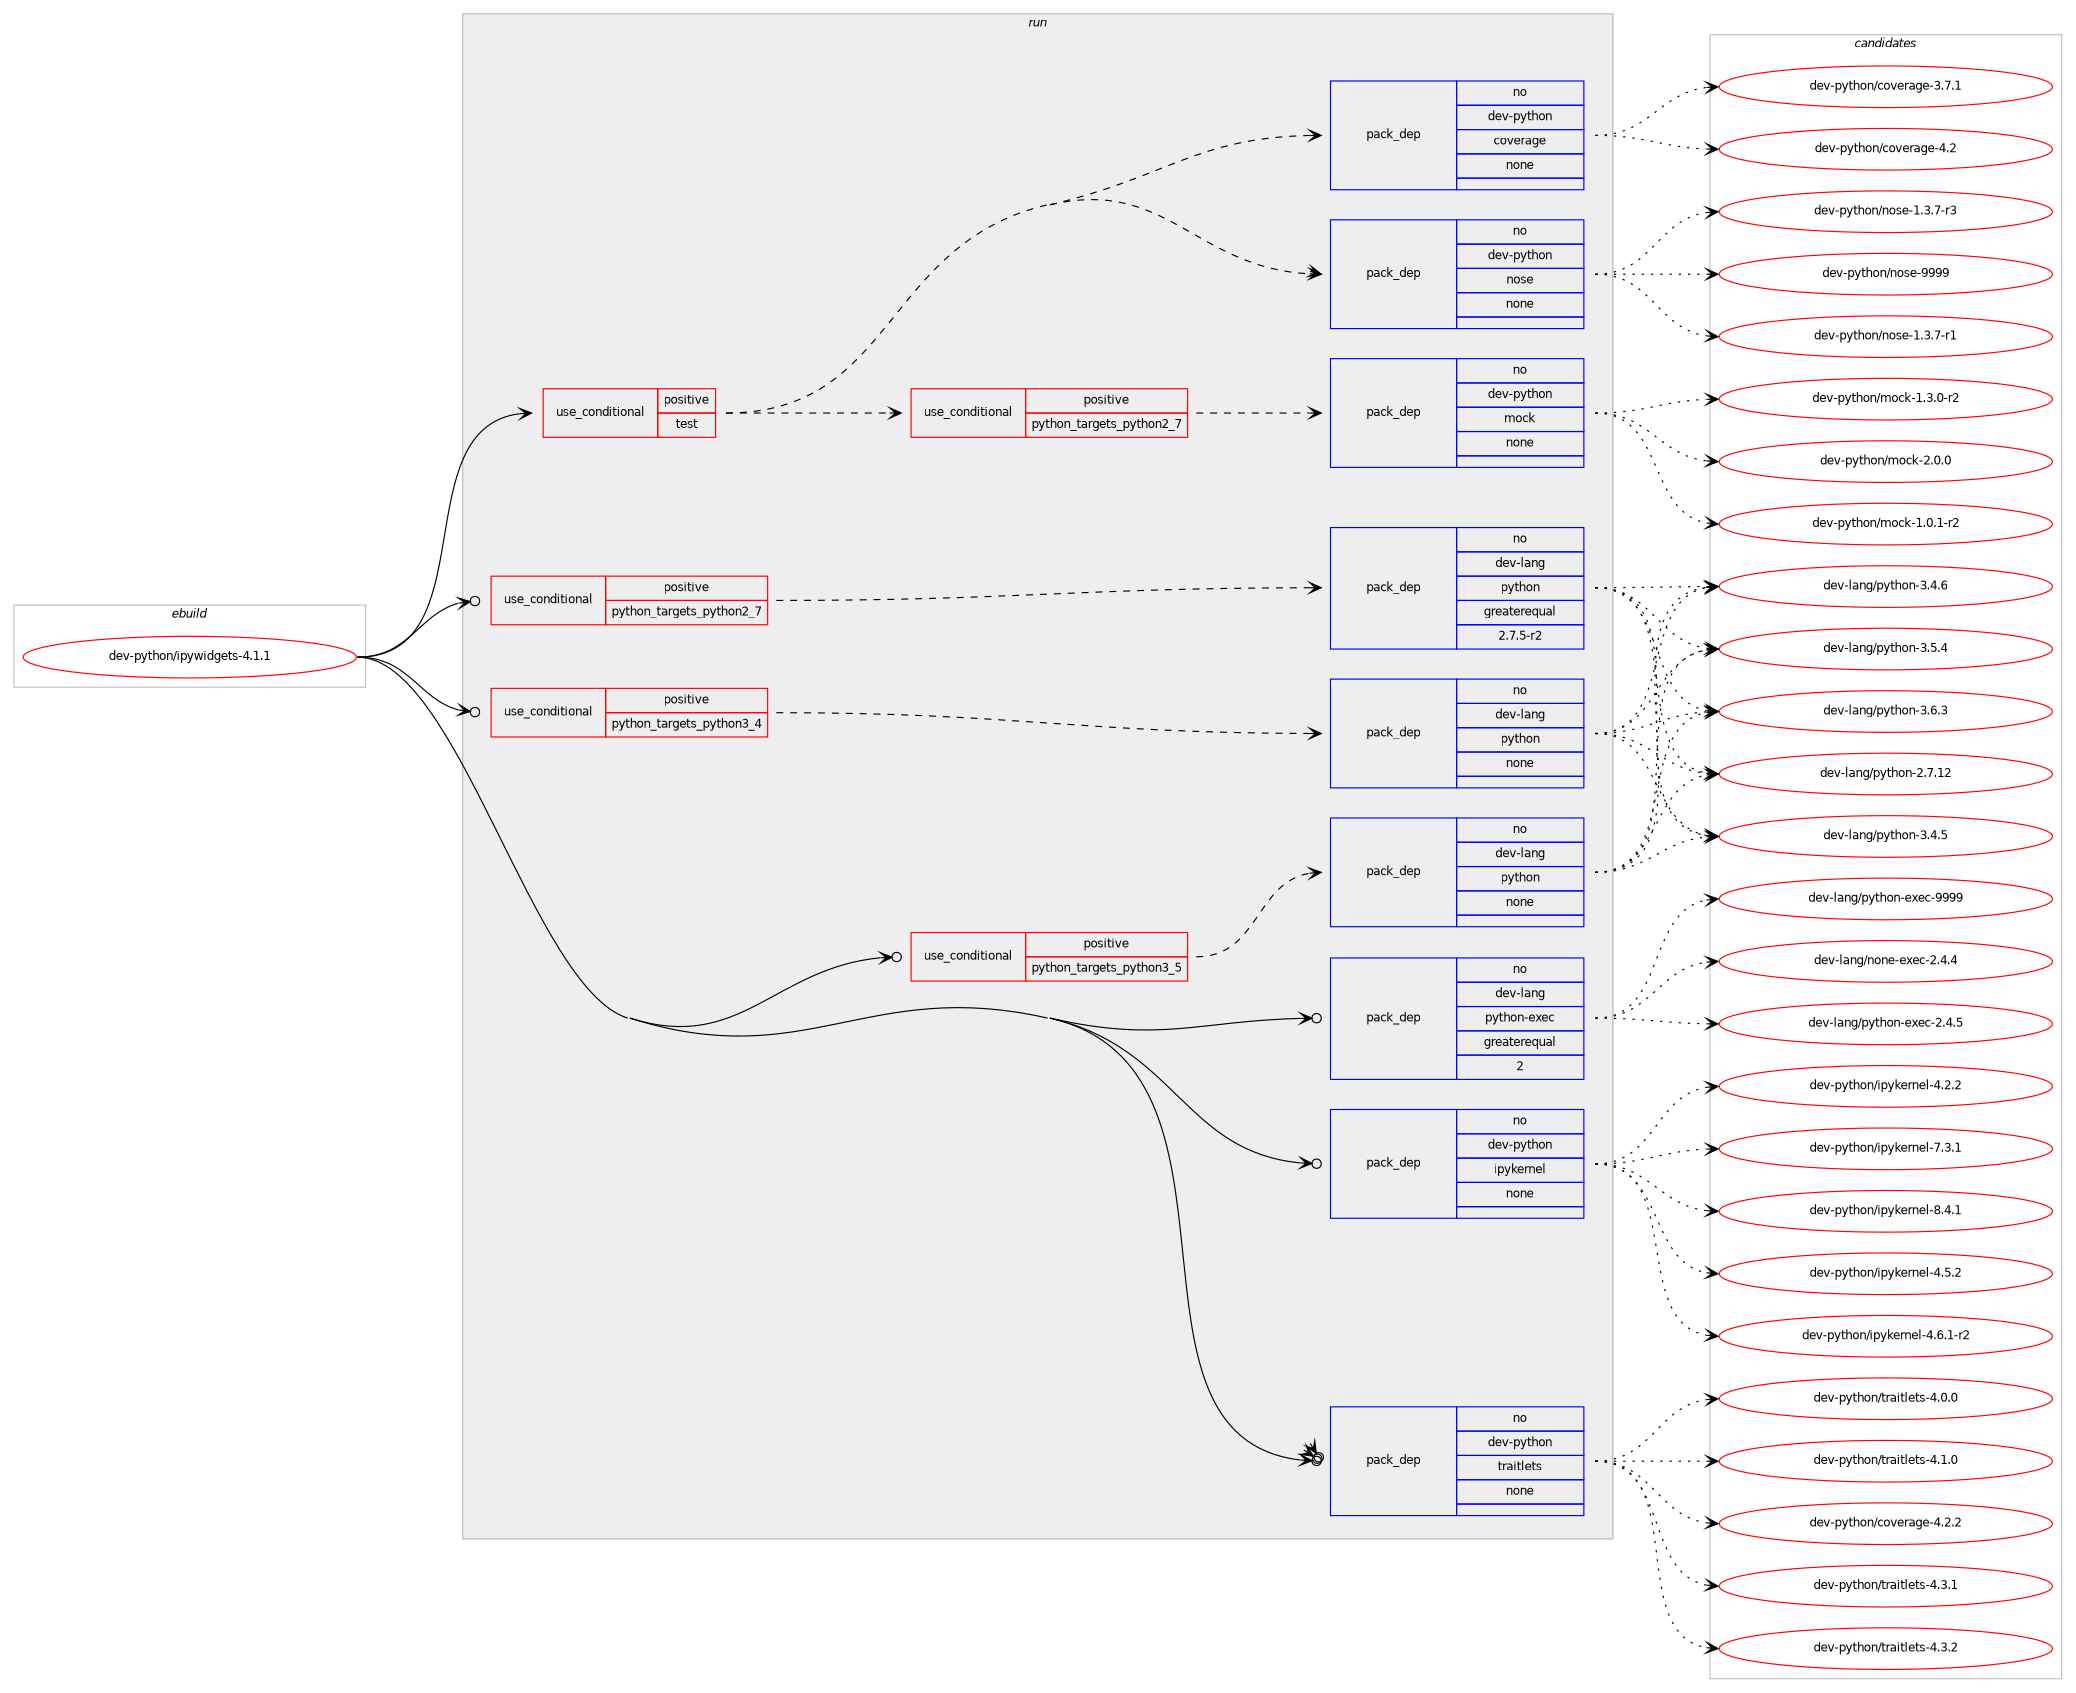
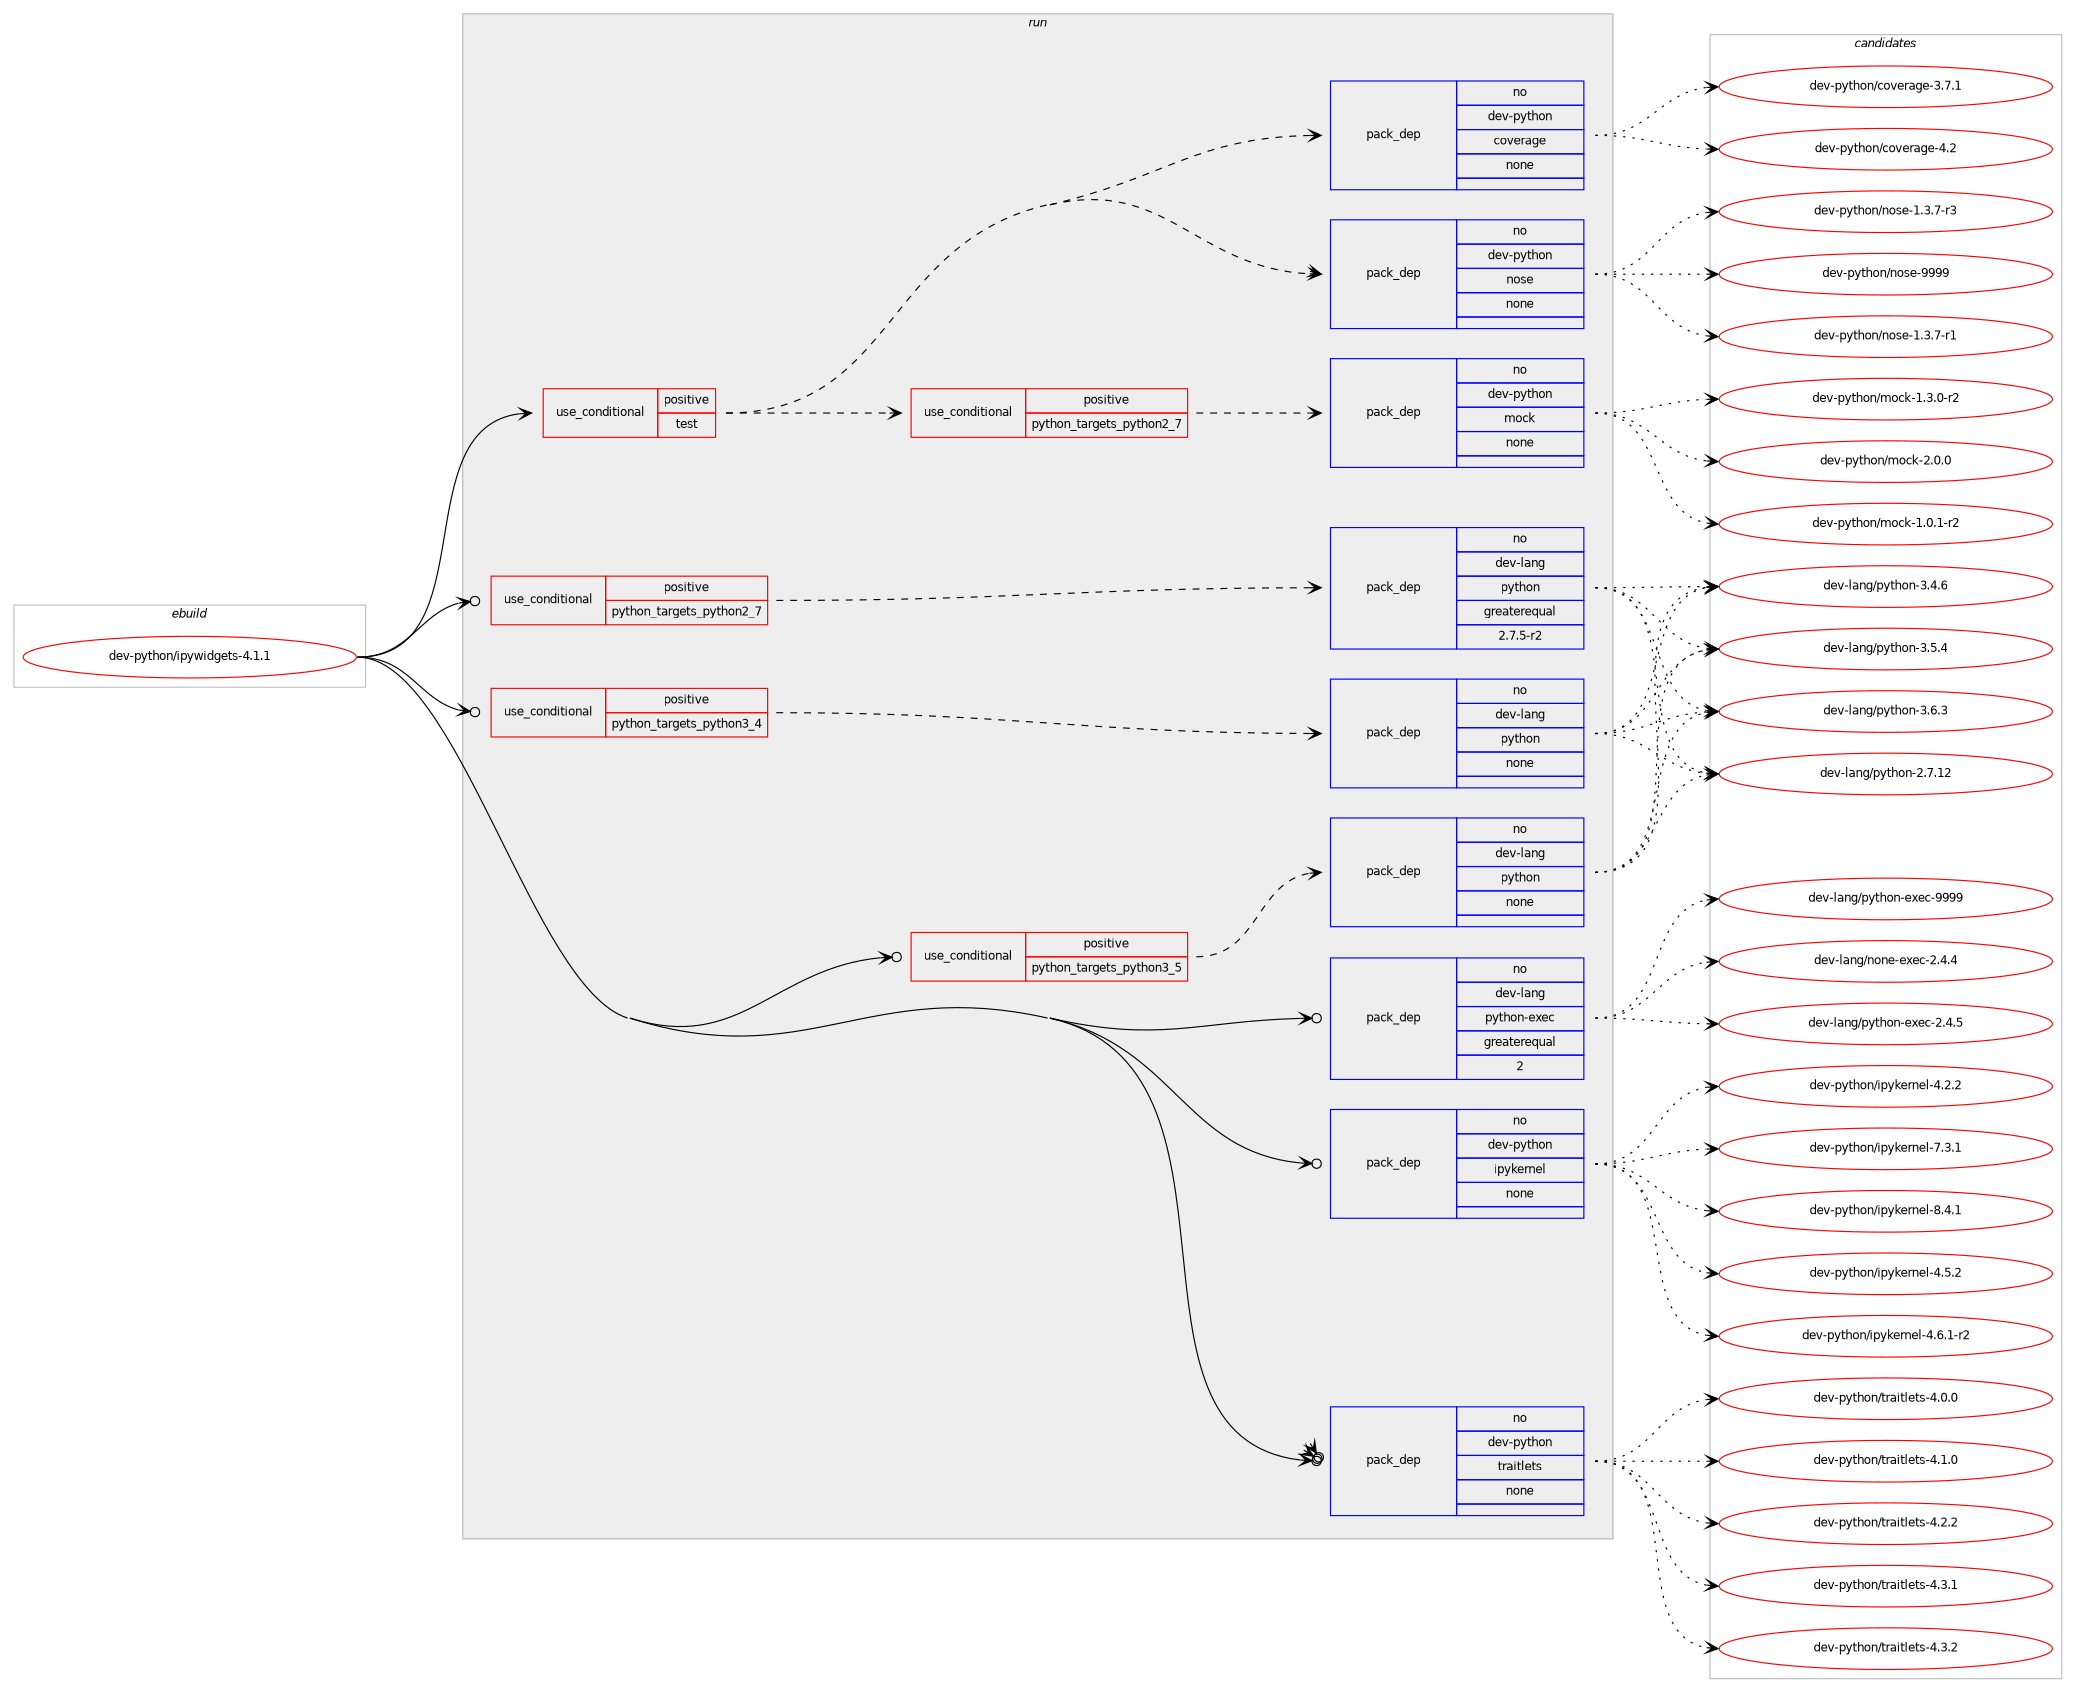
(1886, 836) -> none
(1886, 1524) -> (1886, 1524)
